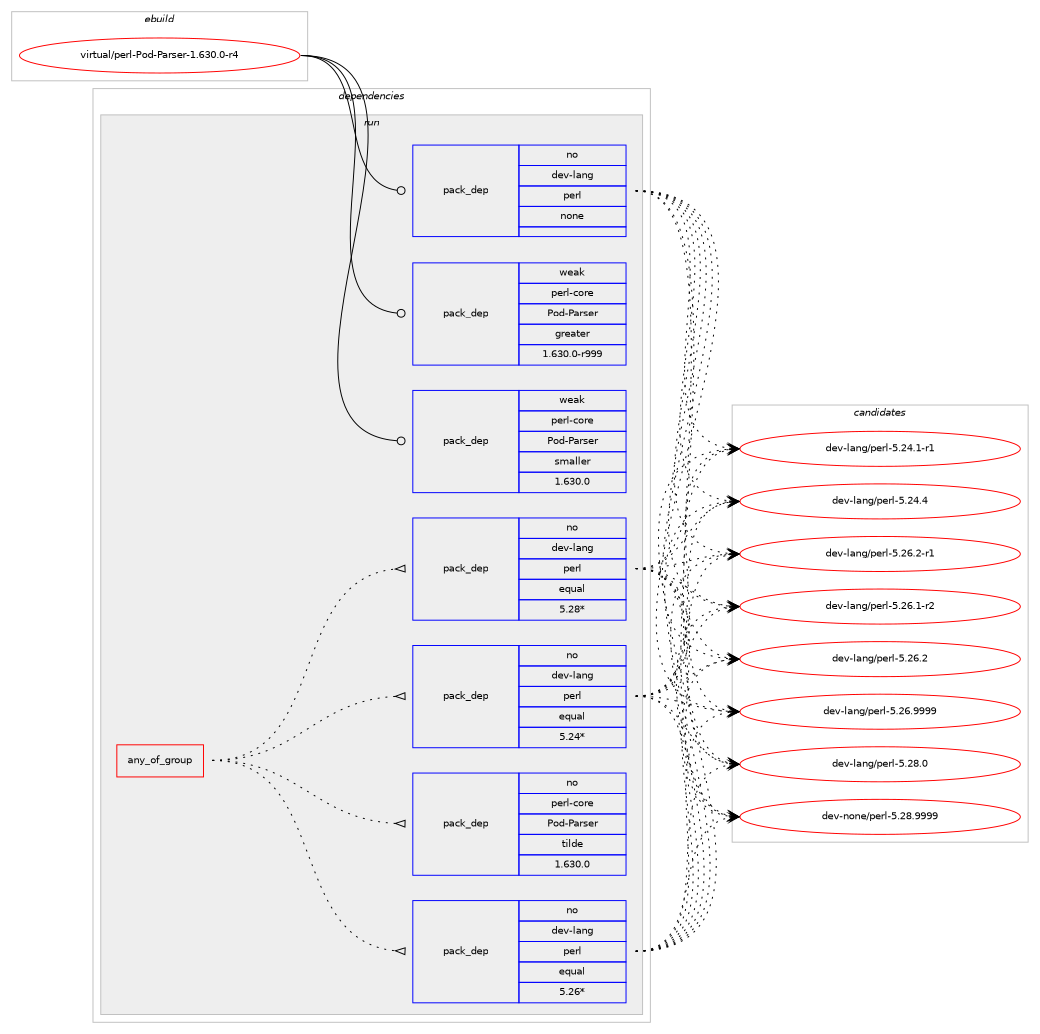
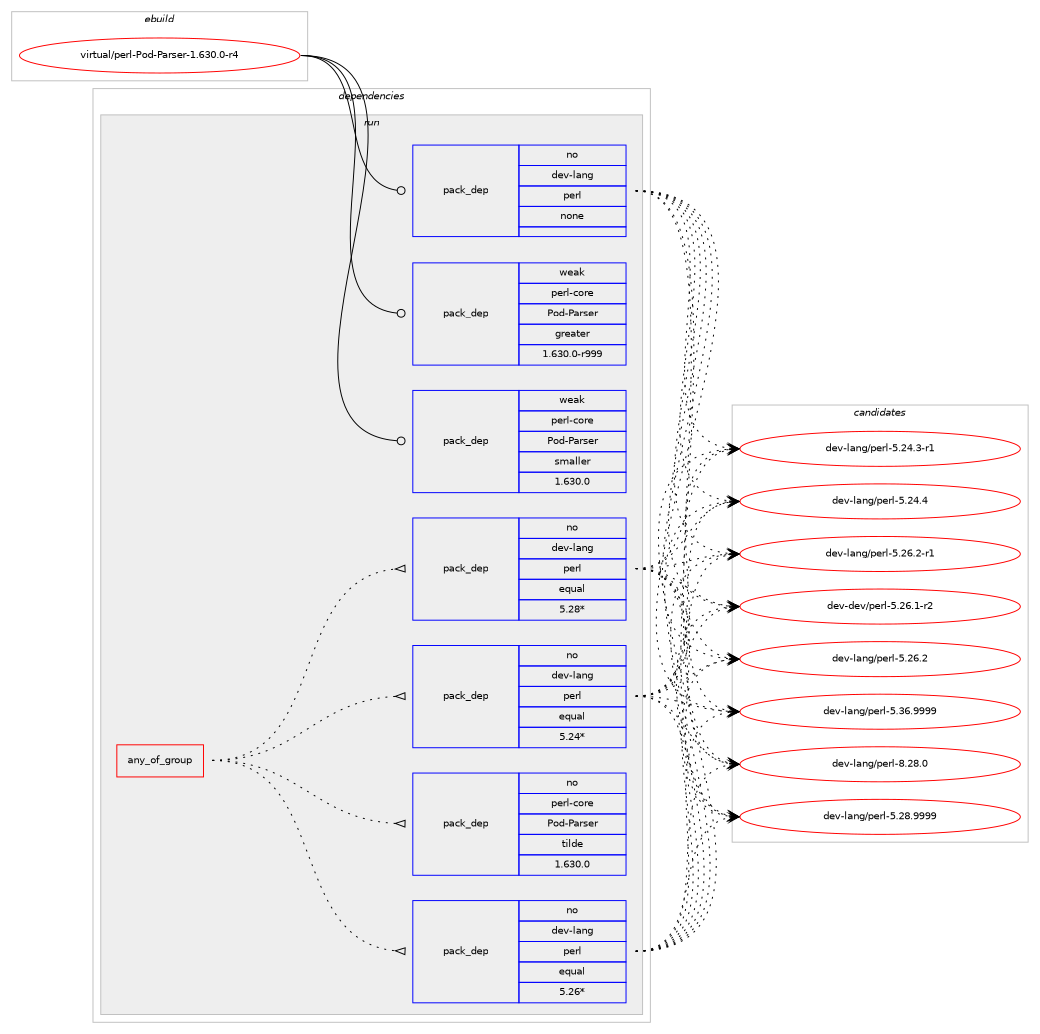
(880, 449) -> (880, 449)
(880, 607) -> (880, 607)
(880, 712) -> (880, 712)
(880, 764) -> (880, 764)
(880, 817) -> (880, 817)
